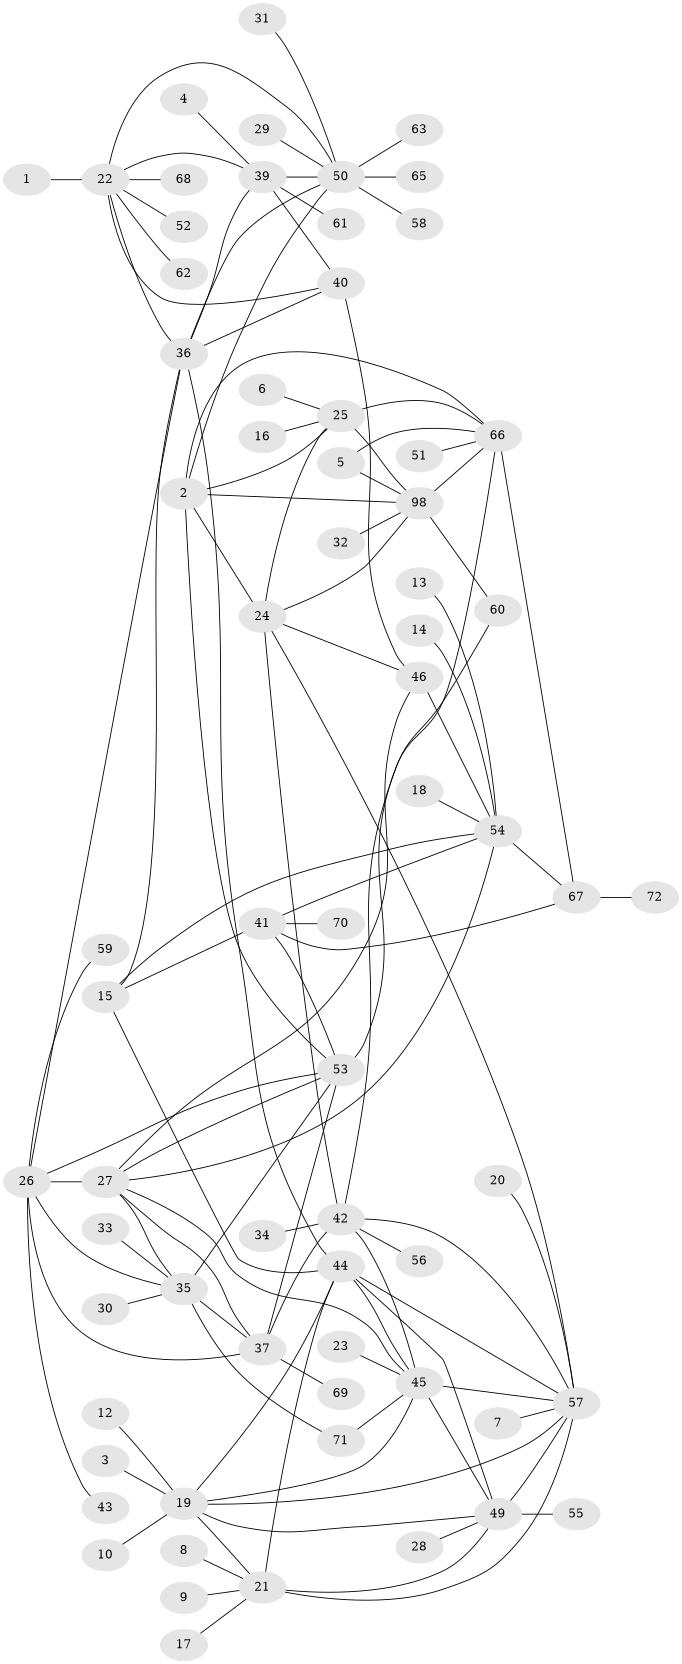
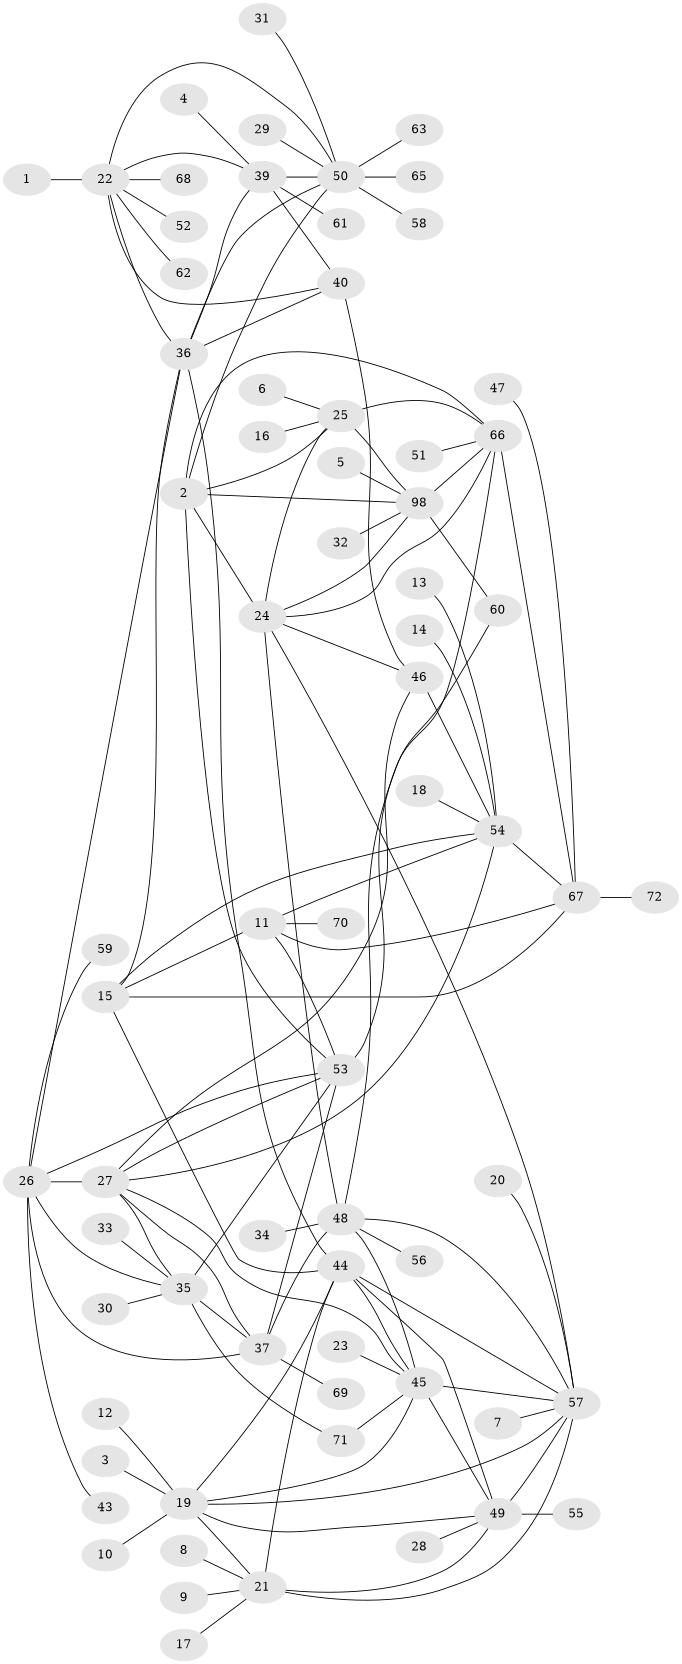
none -> (498, 389)
(414, 429) -> (402, 555)
(263, 924) -> (263, 924)
none -> (361, 997)
(341, 1219) -> (341, 1219)
